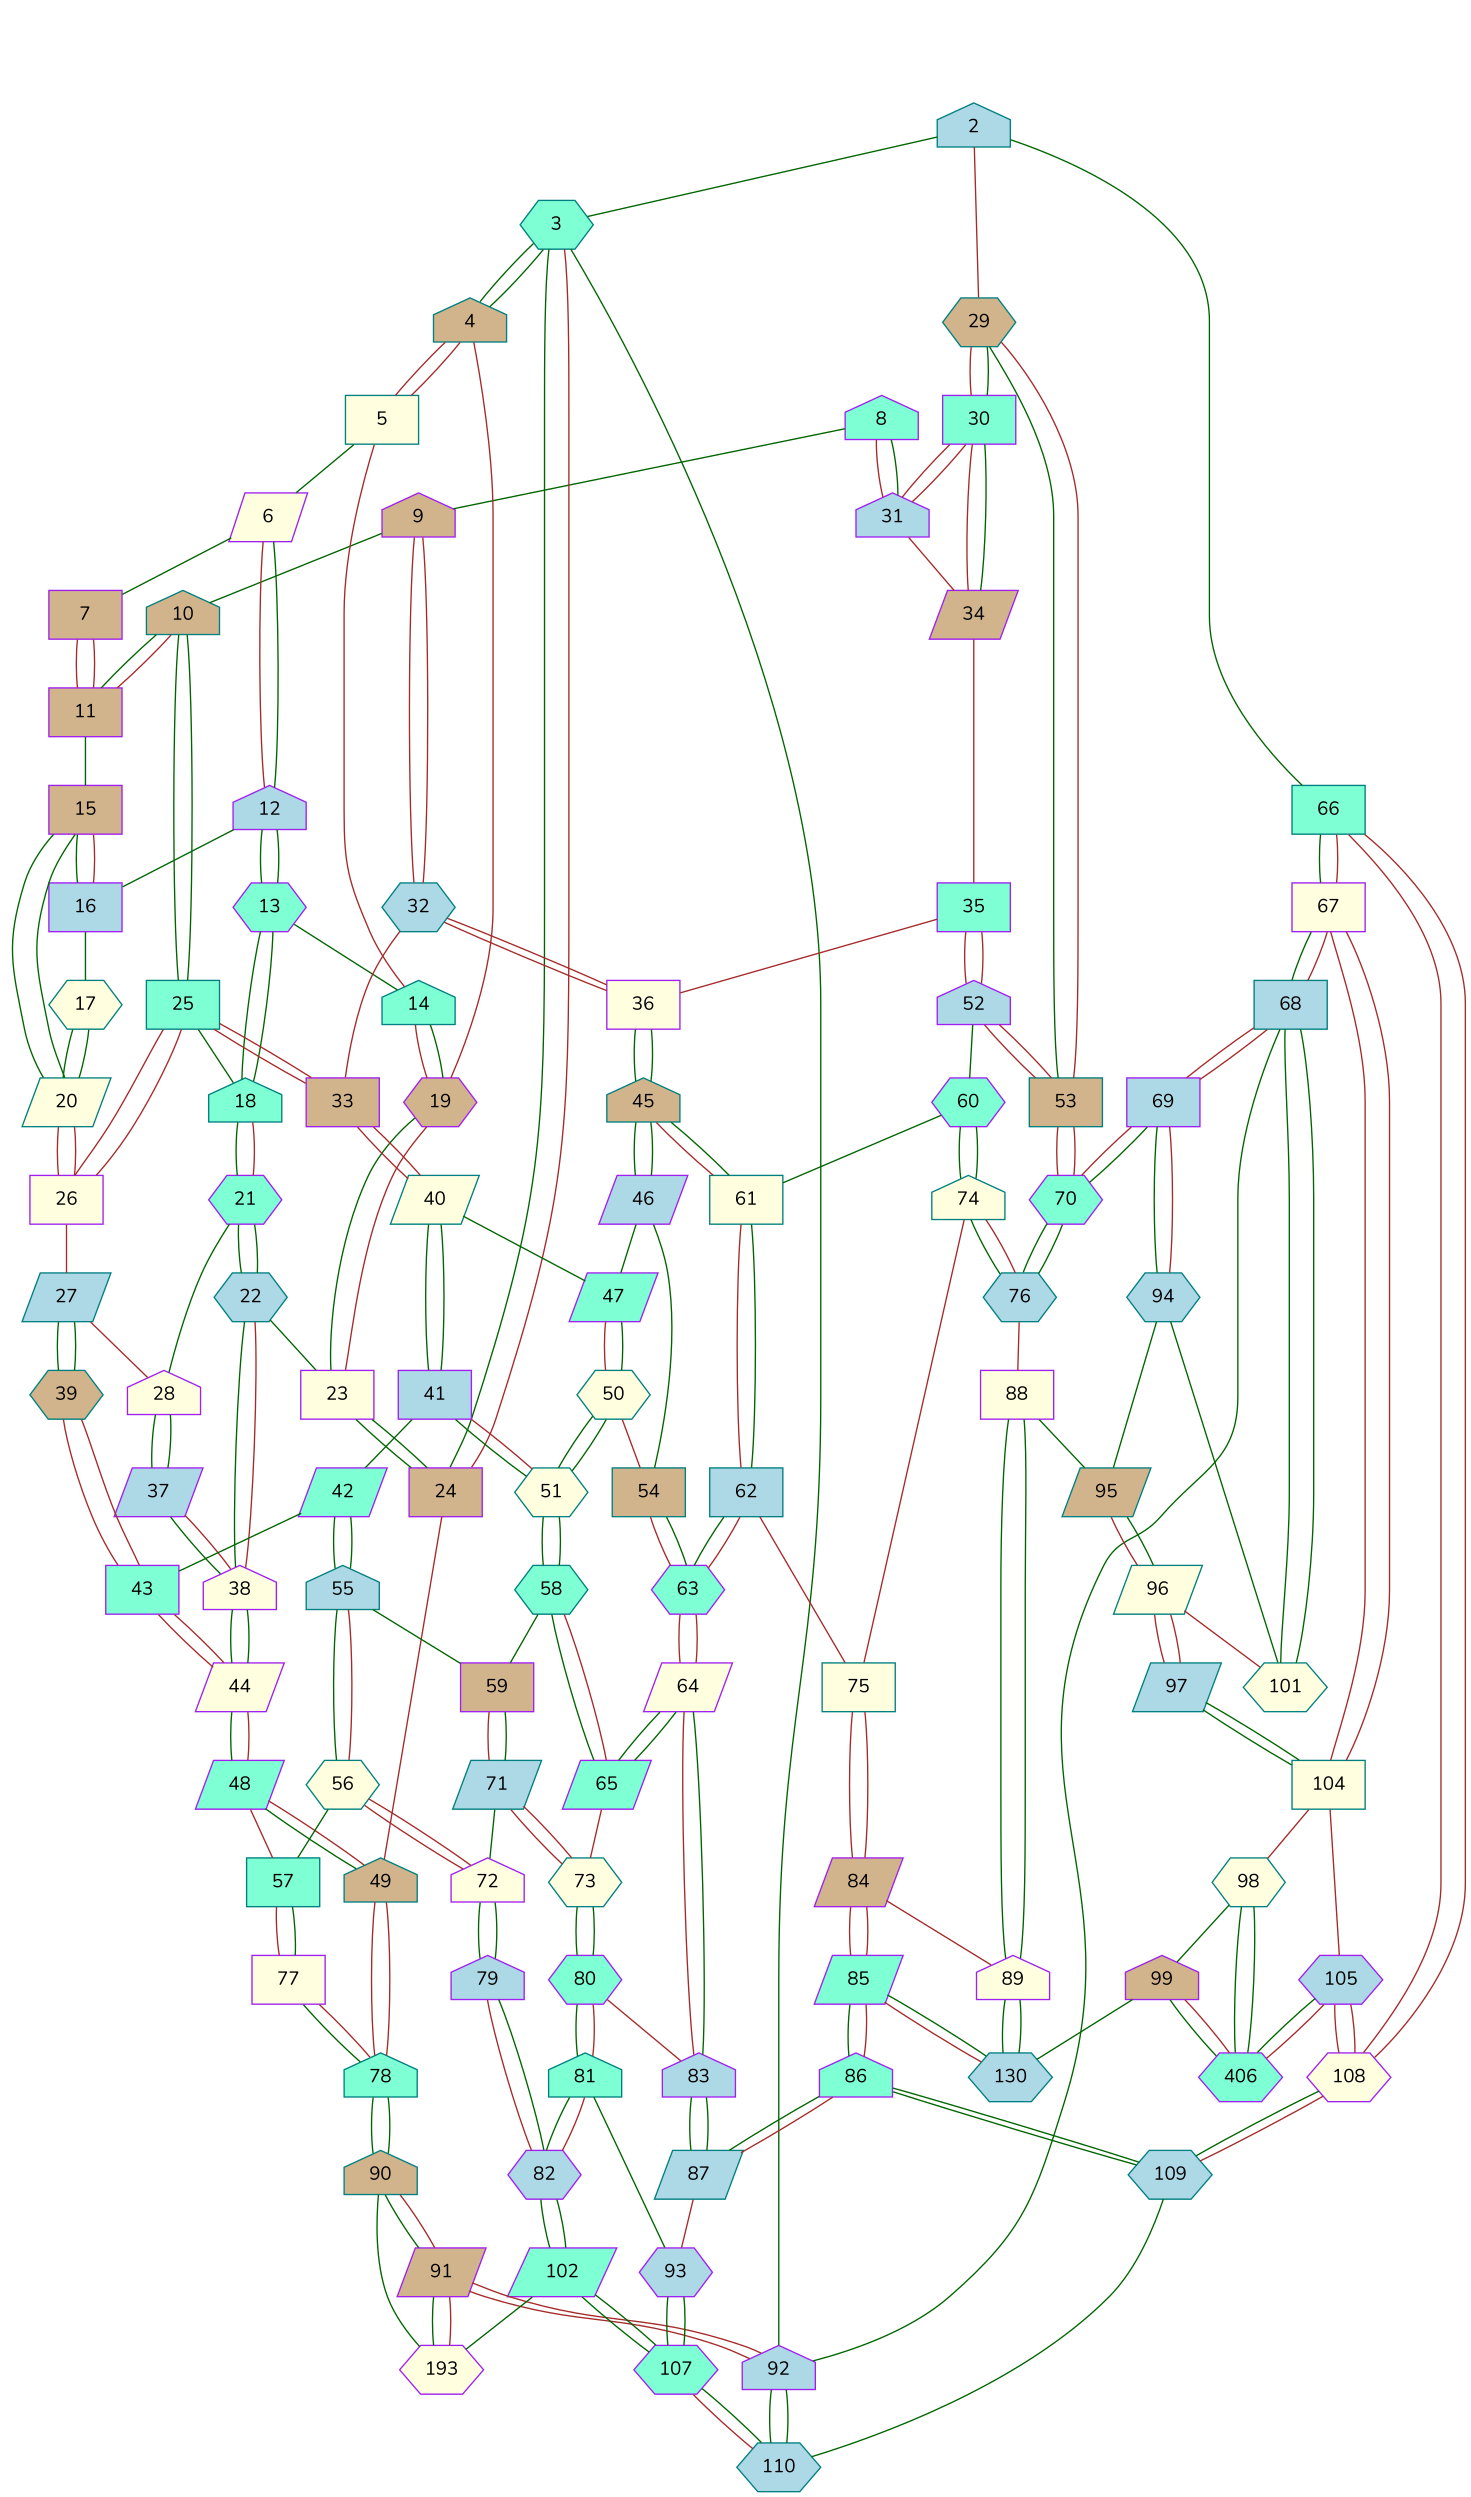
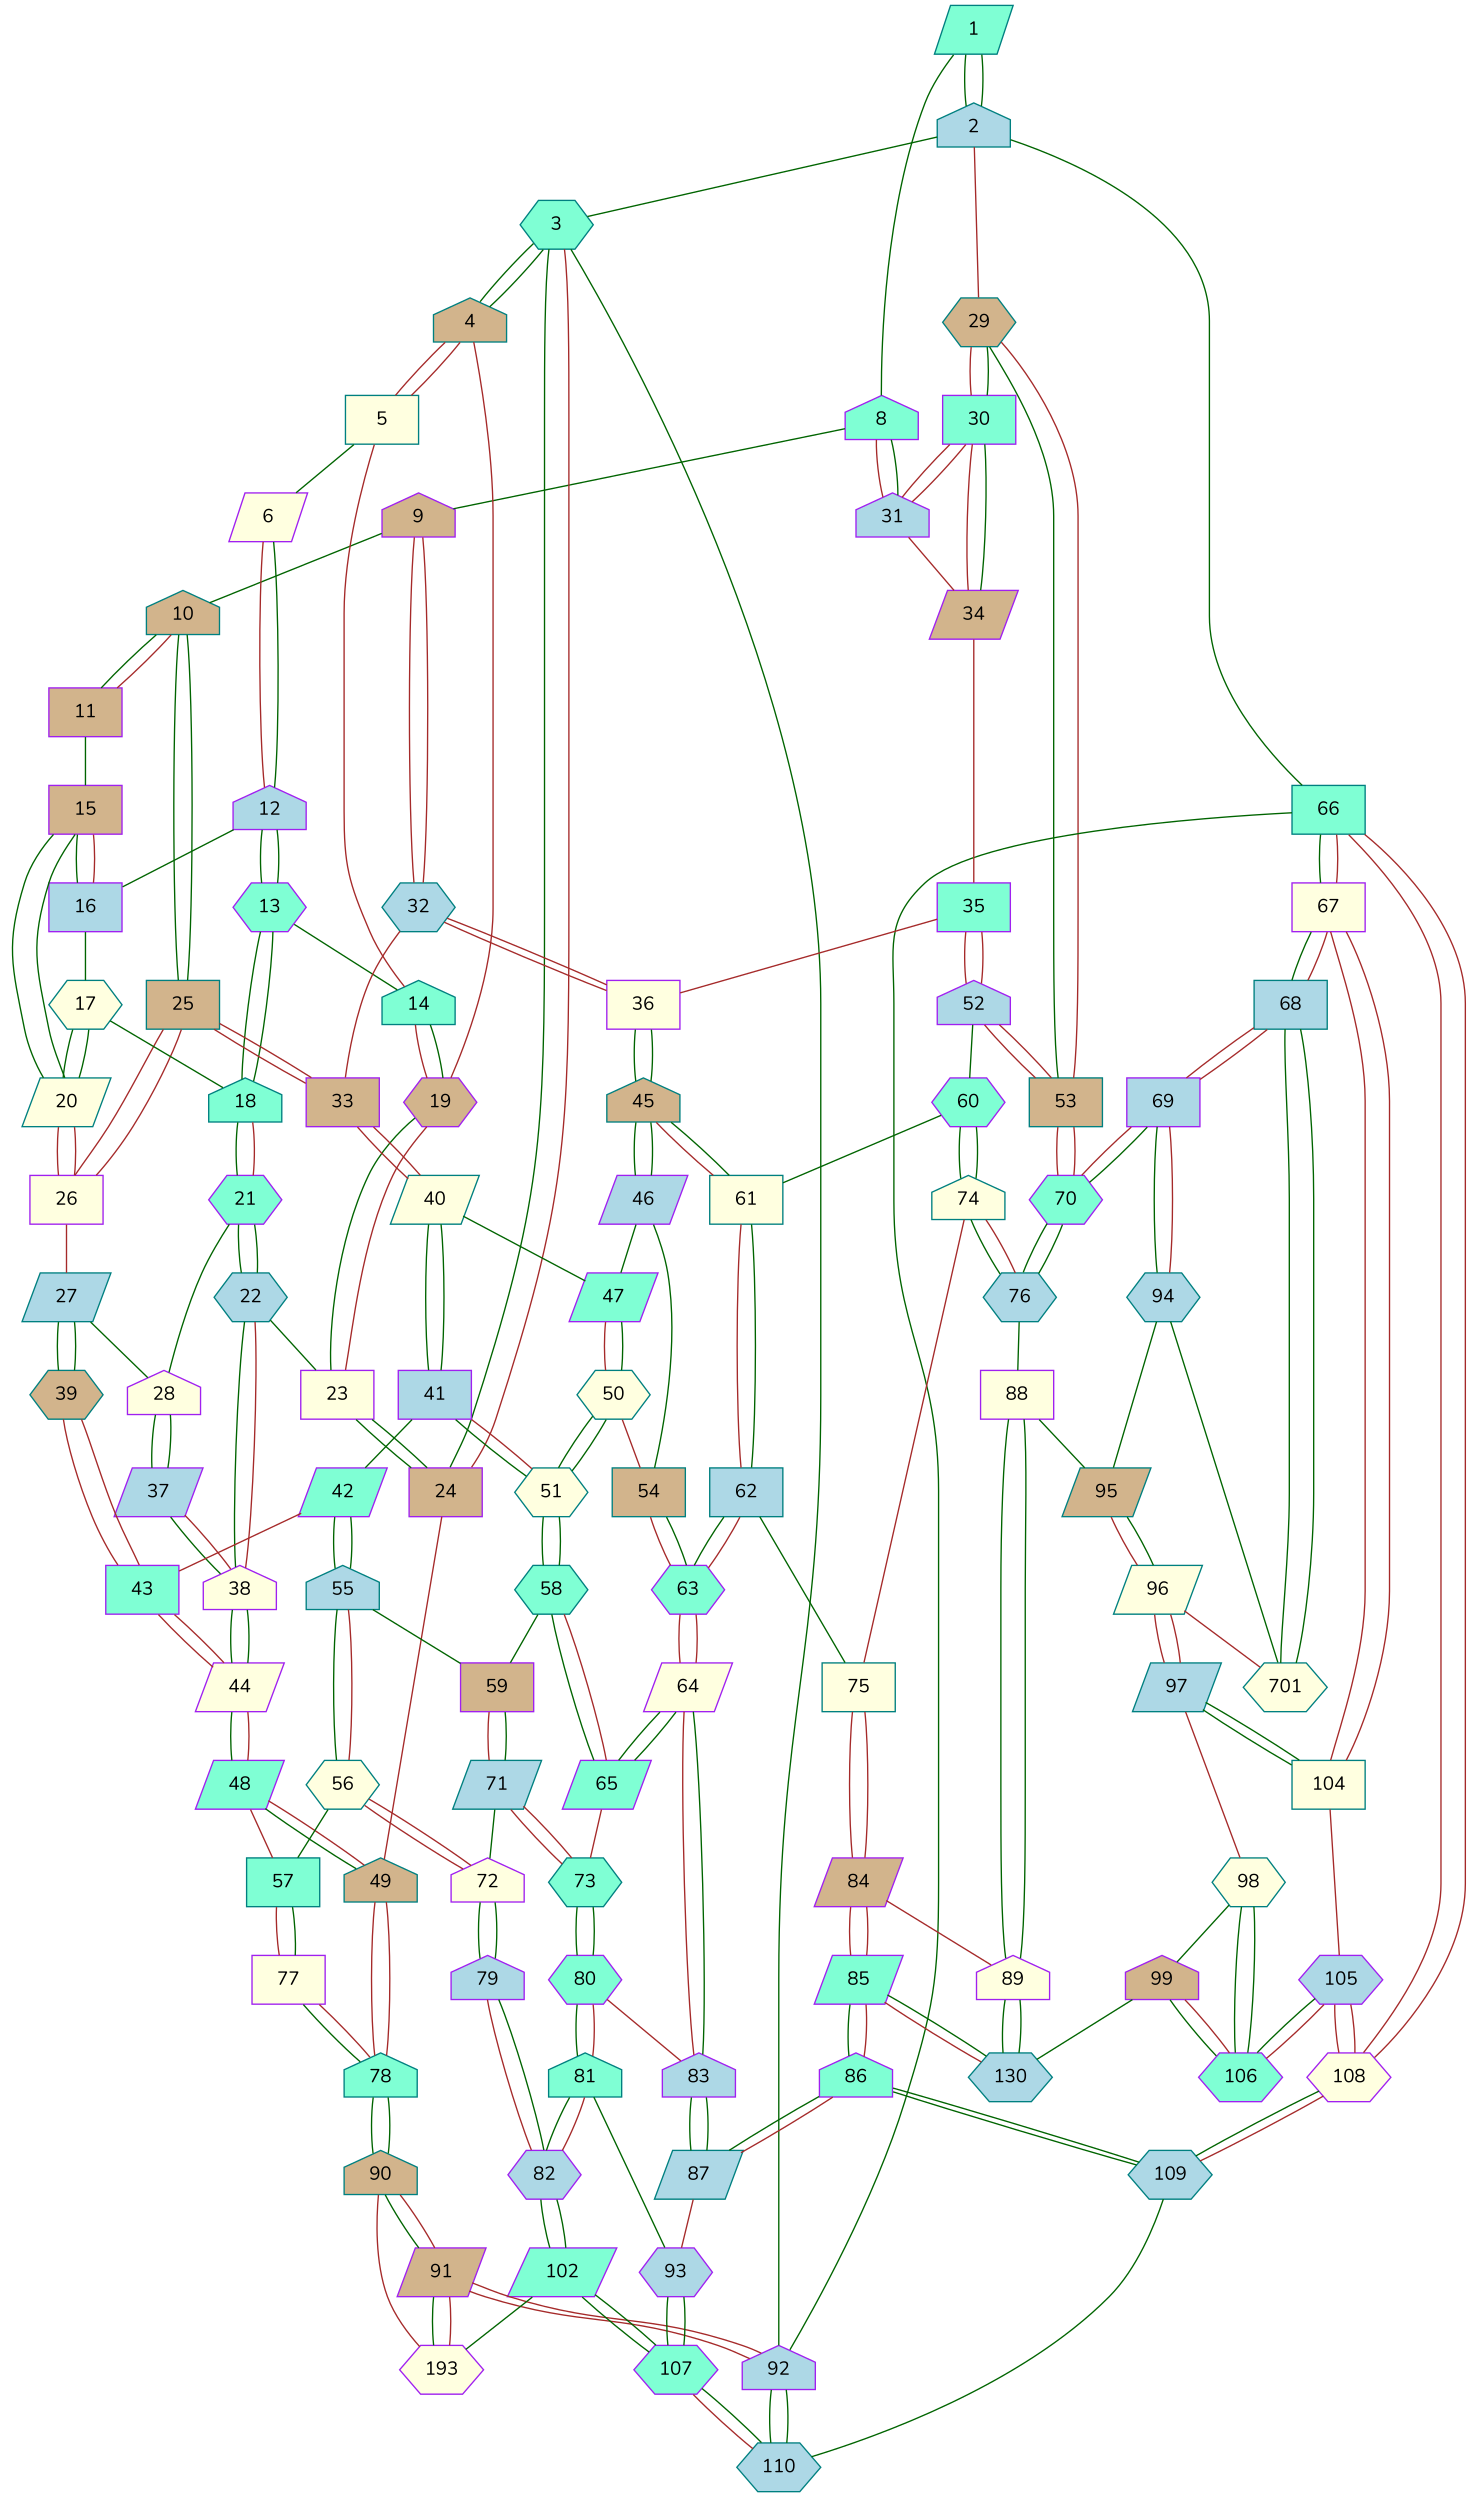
none -> (974, 30)
(85, 615) -> none
(183, 1005) -> (183, 1005)
(216, 1056) -> (161, 1051)
(1018, 1346) -> (1018, 1346)
(119, 1350) -> (119, 1350)
(258, 1534) -> (258, 1534)
(802, 1590) -> (802, 1590)
(1285, 1687) -> (1285, 1687)
(1062, 1725) -> (935, 1436)
(1288, 1834) -> (1213, 1785)
(585, 1882) -> (585, 1882)
(1241, 2077) -> (1241, 2077)
(382, 2276) -> (382, 2276)
